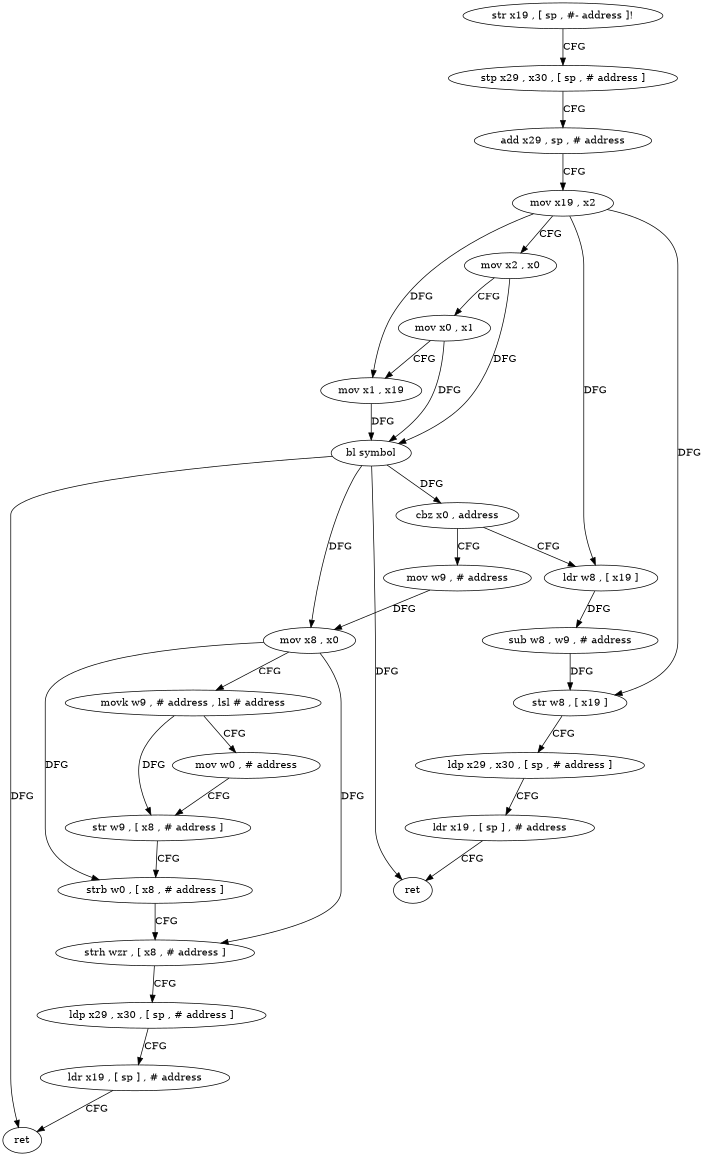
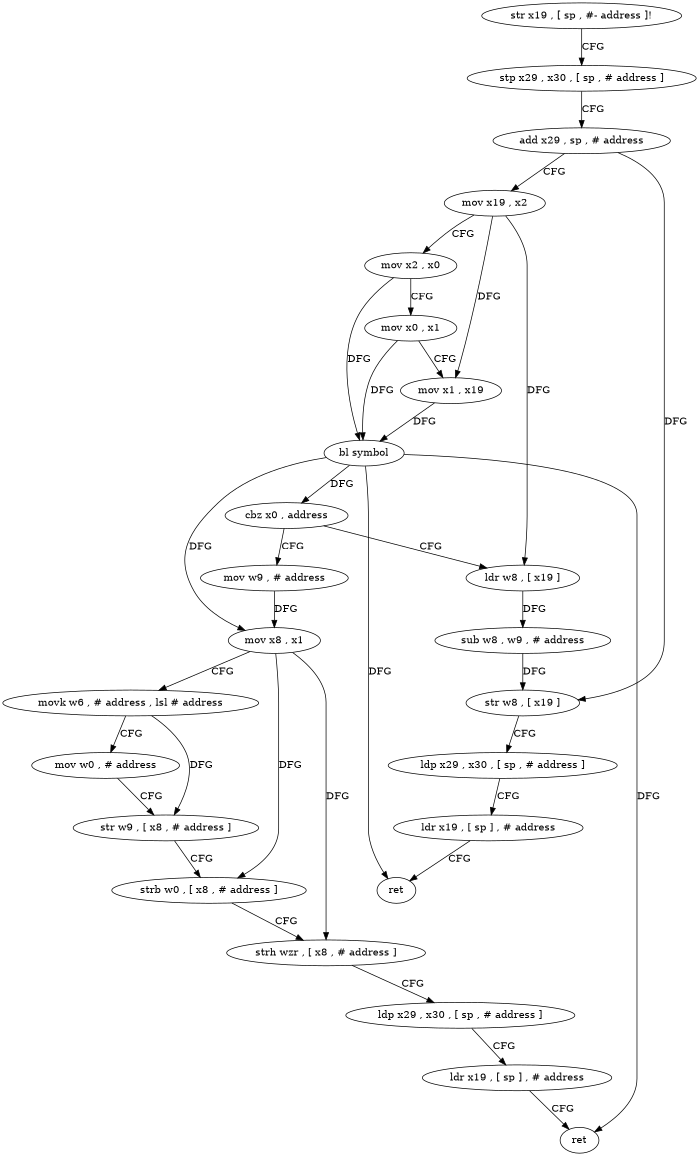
(678, 445) -> (664, 439)
(309, 641) -> (274, 641)
(193, 703) -> (131, 703)
